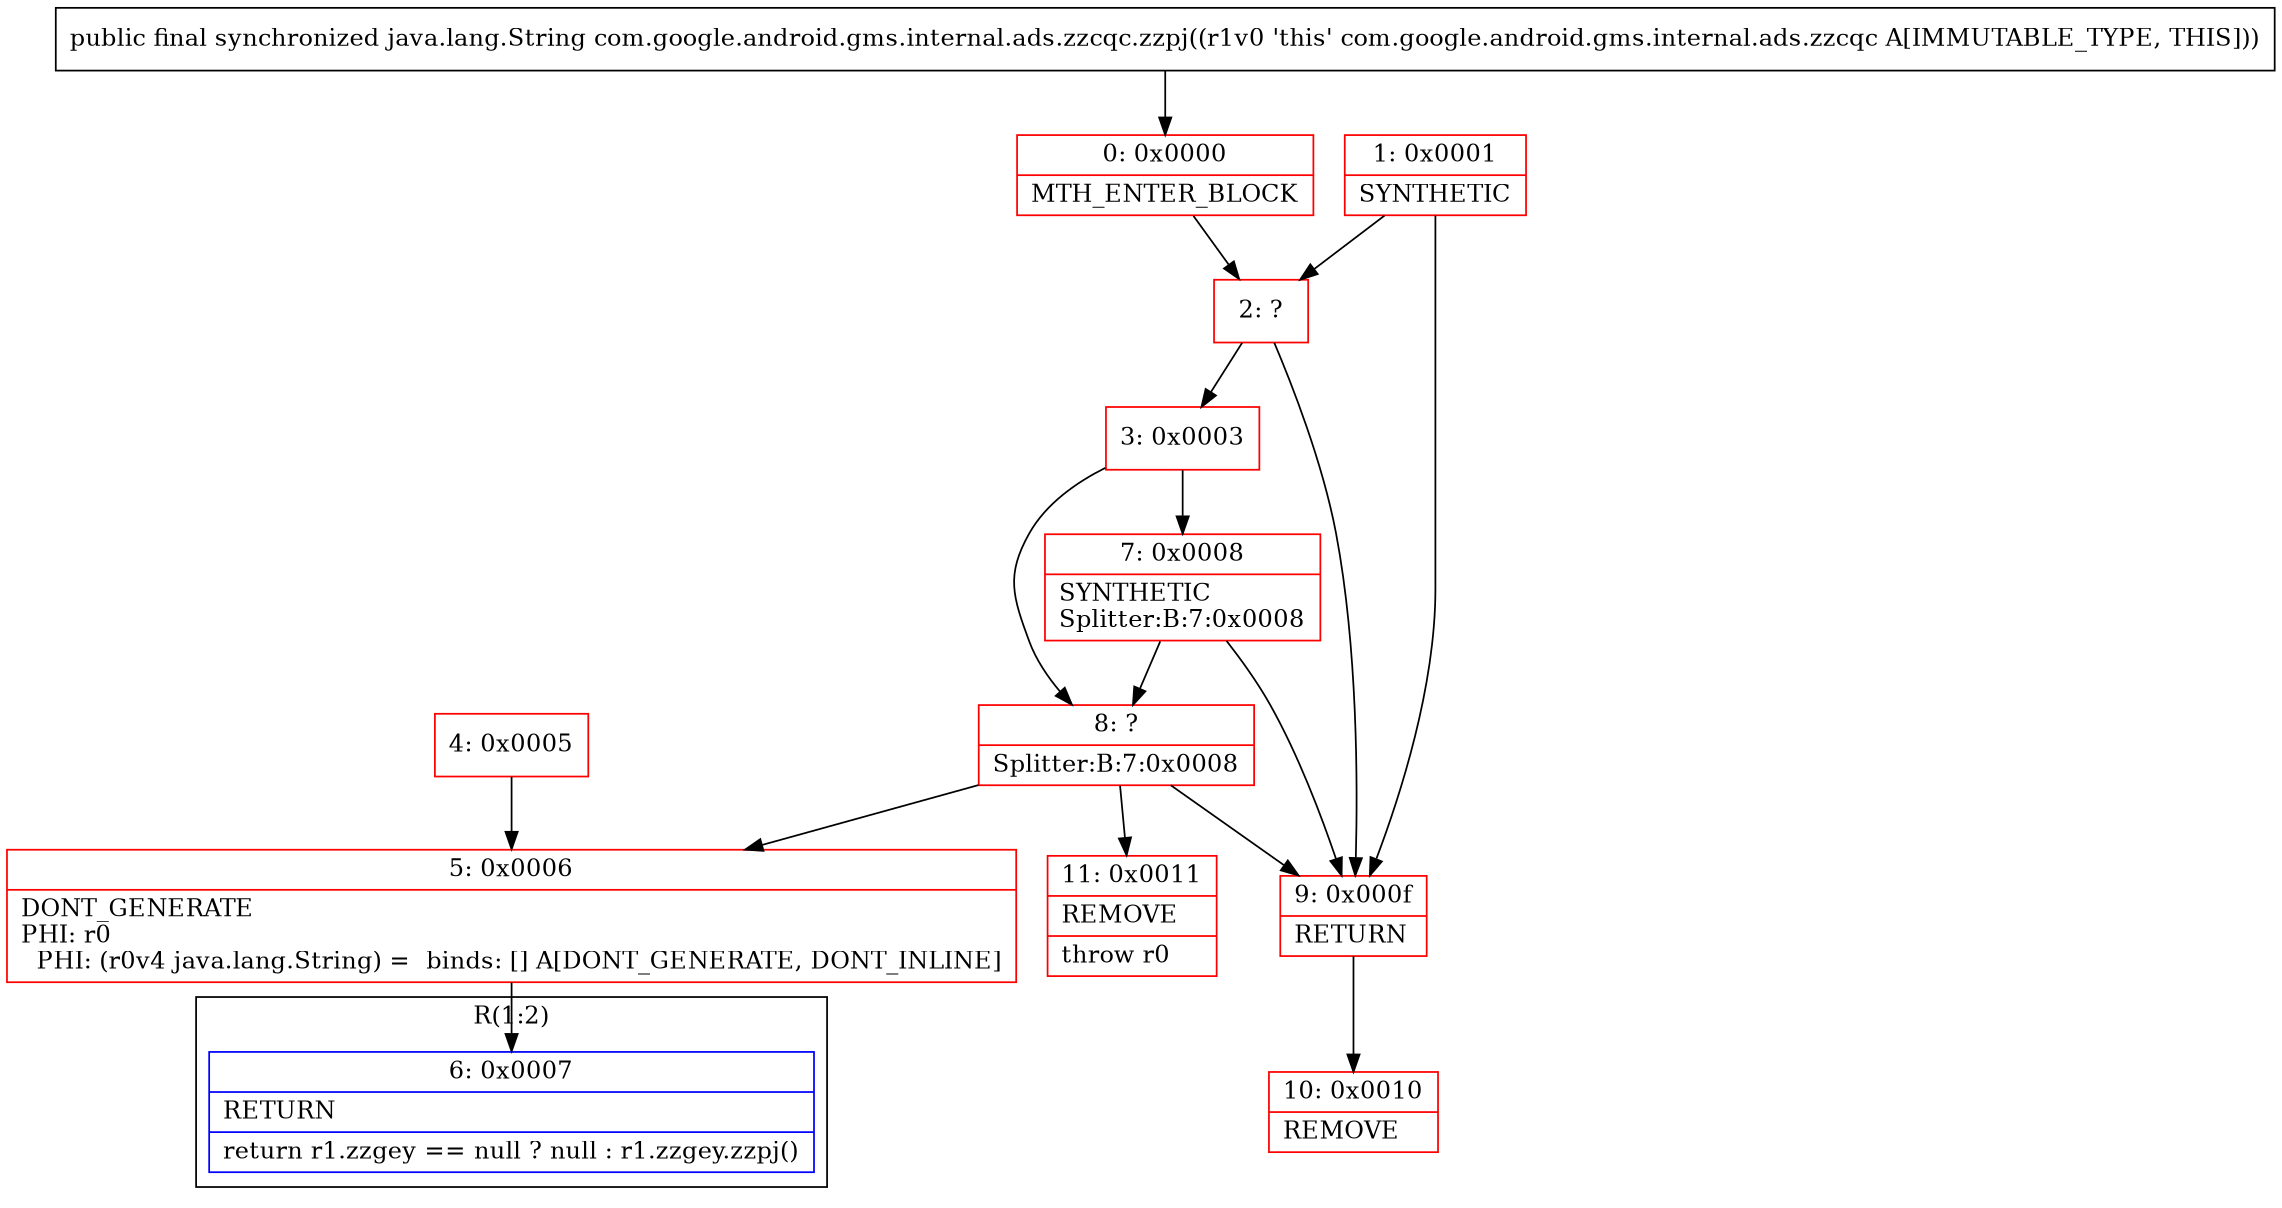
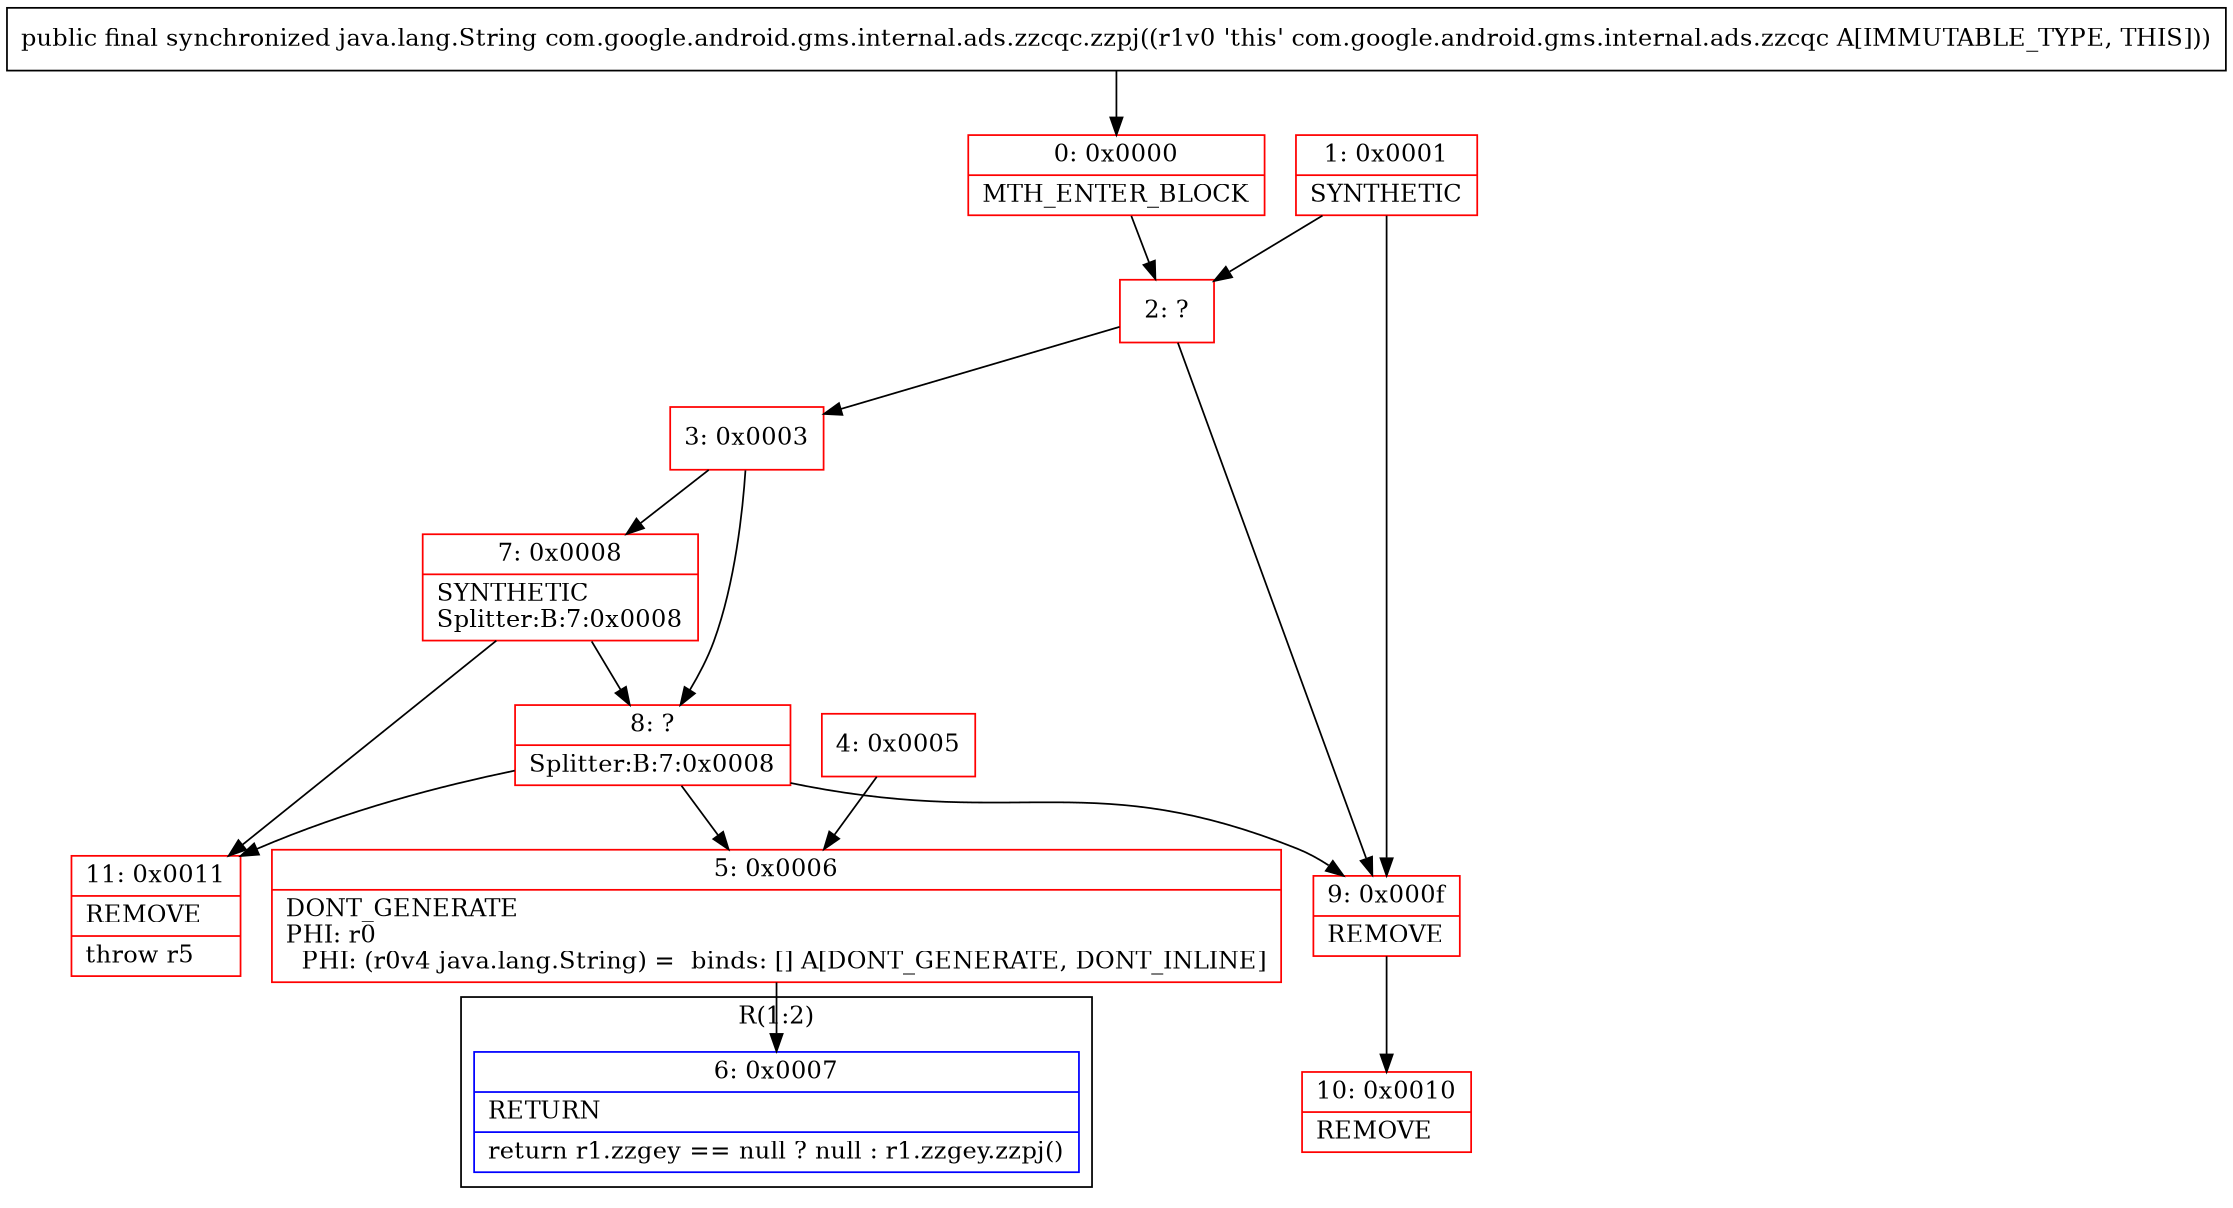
(1291, 745) -> (369, 743)
(1351, 935) -> (1386, 935)
(1116, 955) -> (140, 955)
